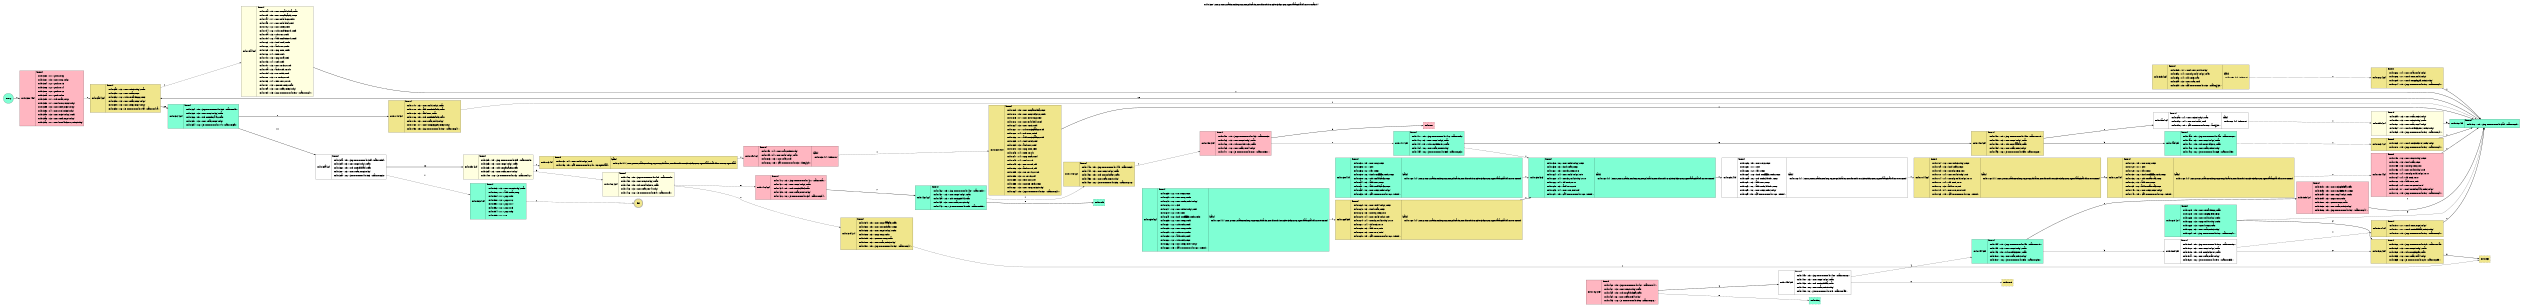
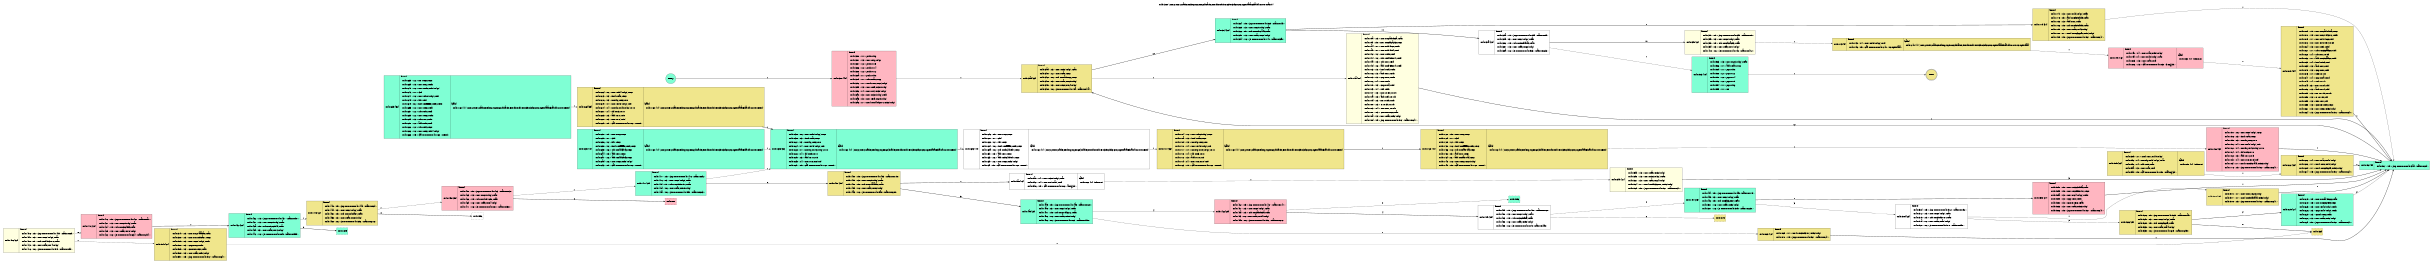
(567, 176) -> none
(638, 203) -> (1931, 75)
none -> (1153, 212)
none -> (478, 216)
(2307, 222) -> (2236, 216)
